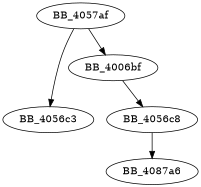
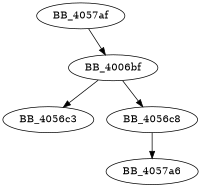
(59, 63) -> (84, 91)
(152, 172) -> (152, 172)
